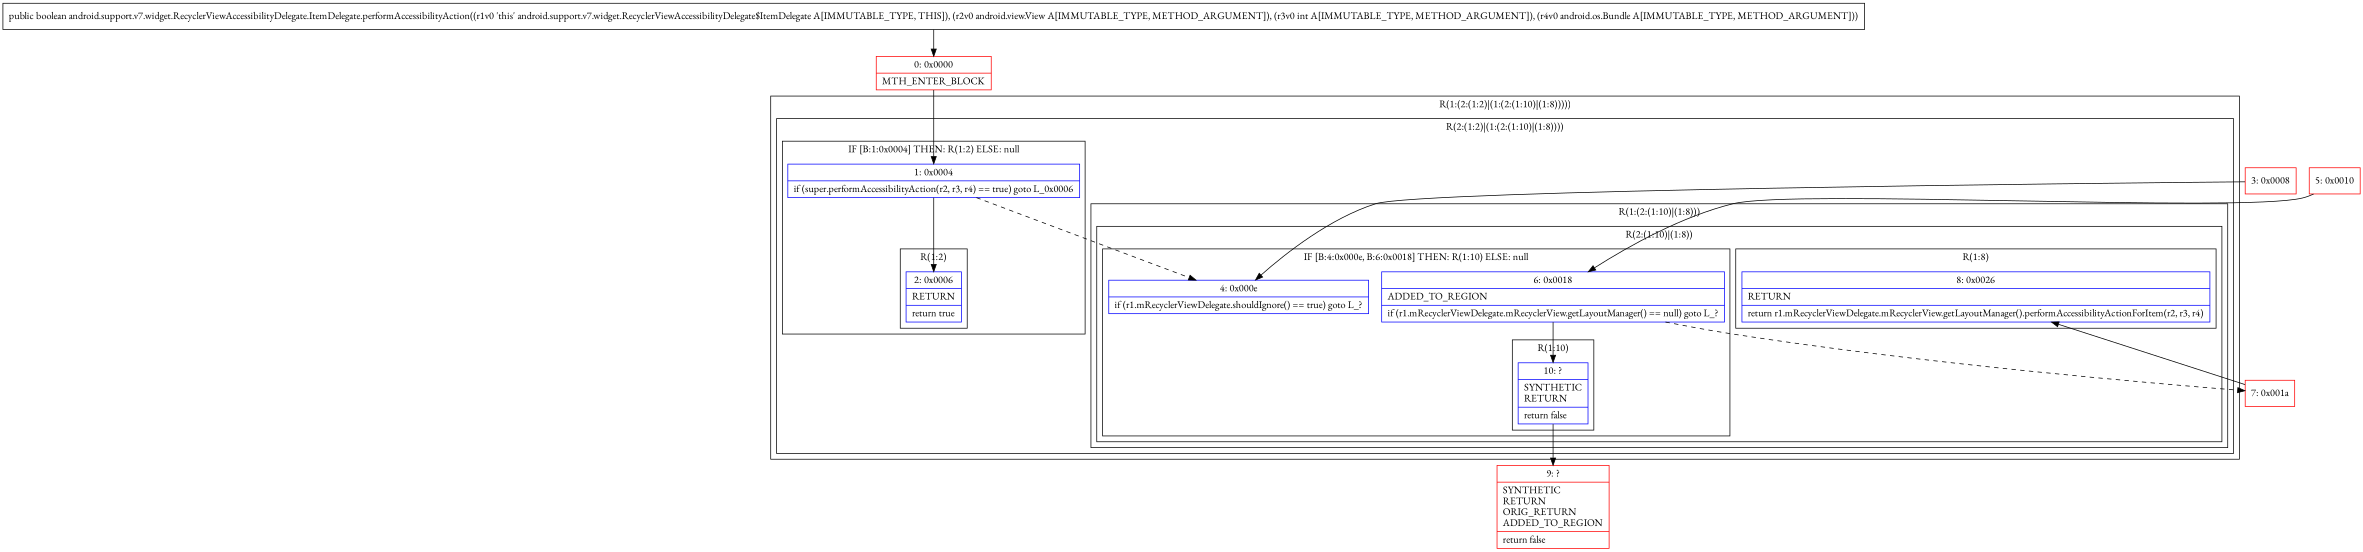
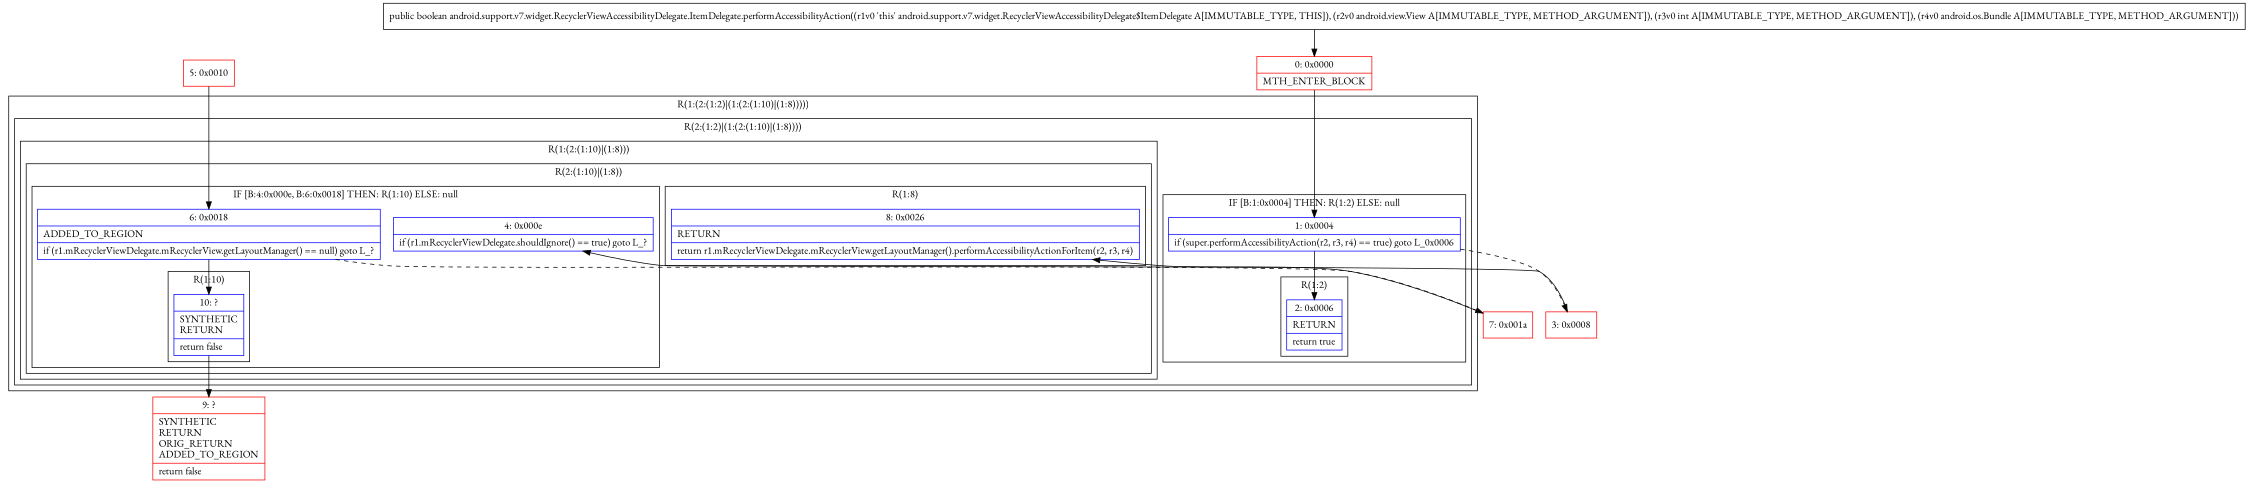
(1077, 236) -> (1521, 263)
